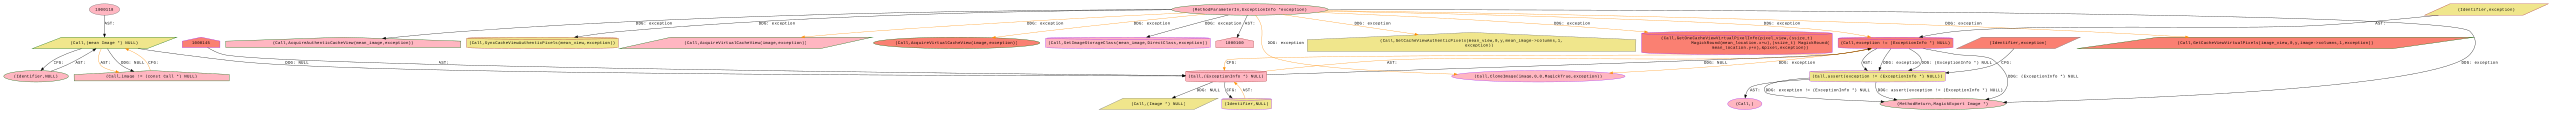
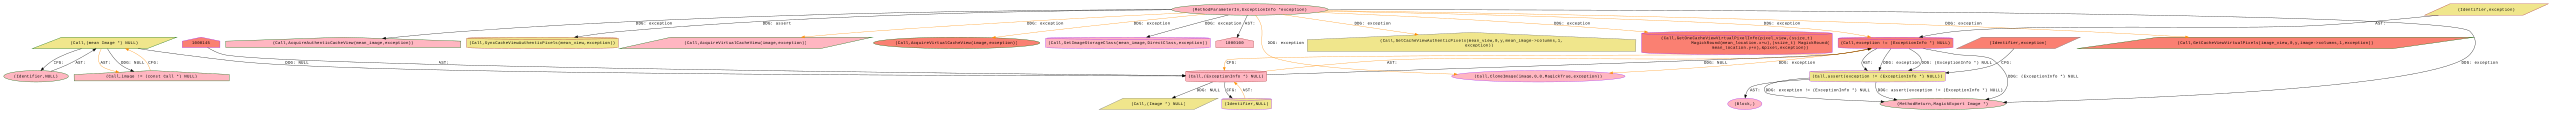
(105, 10) -> none
(777, 23) -> (777, 23)
(1745, 104) -> (1745, 104)
